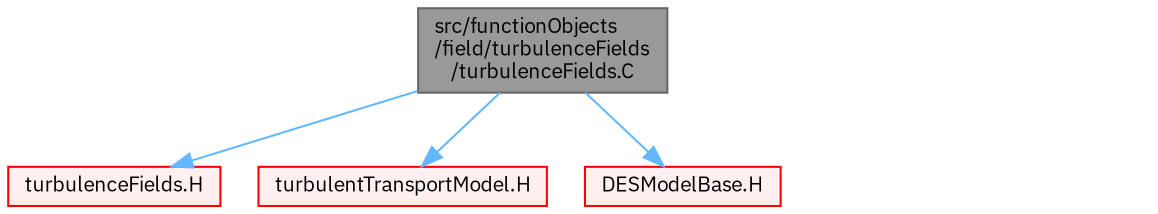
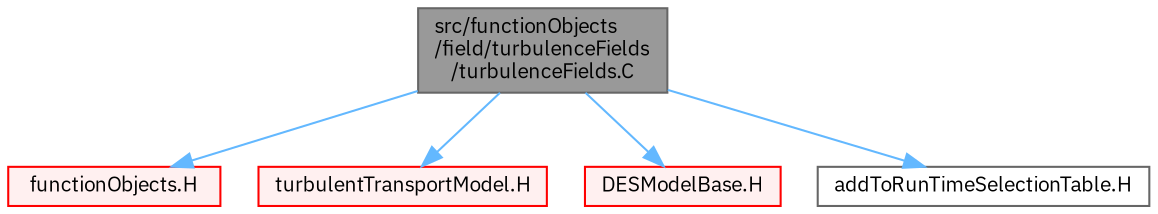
(114, 186) -> (114, 186)
none -> (984, 186)
